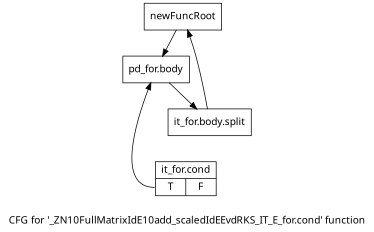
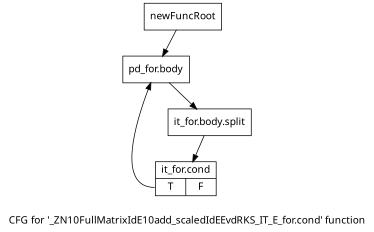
(200, 73) -> (200, 145)
